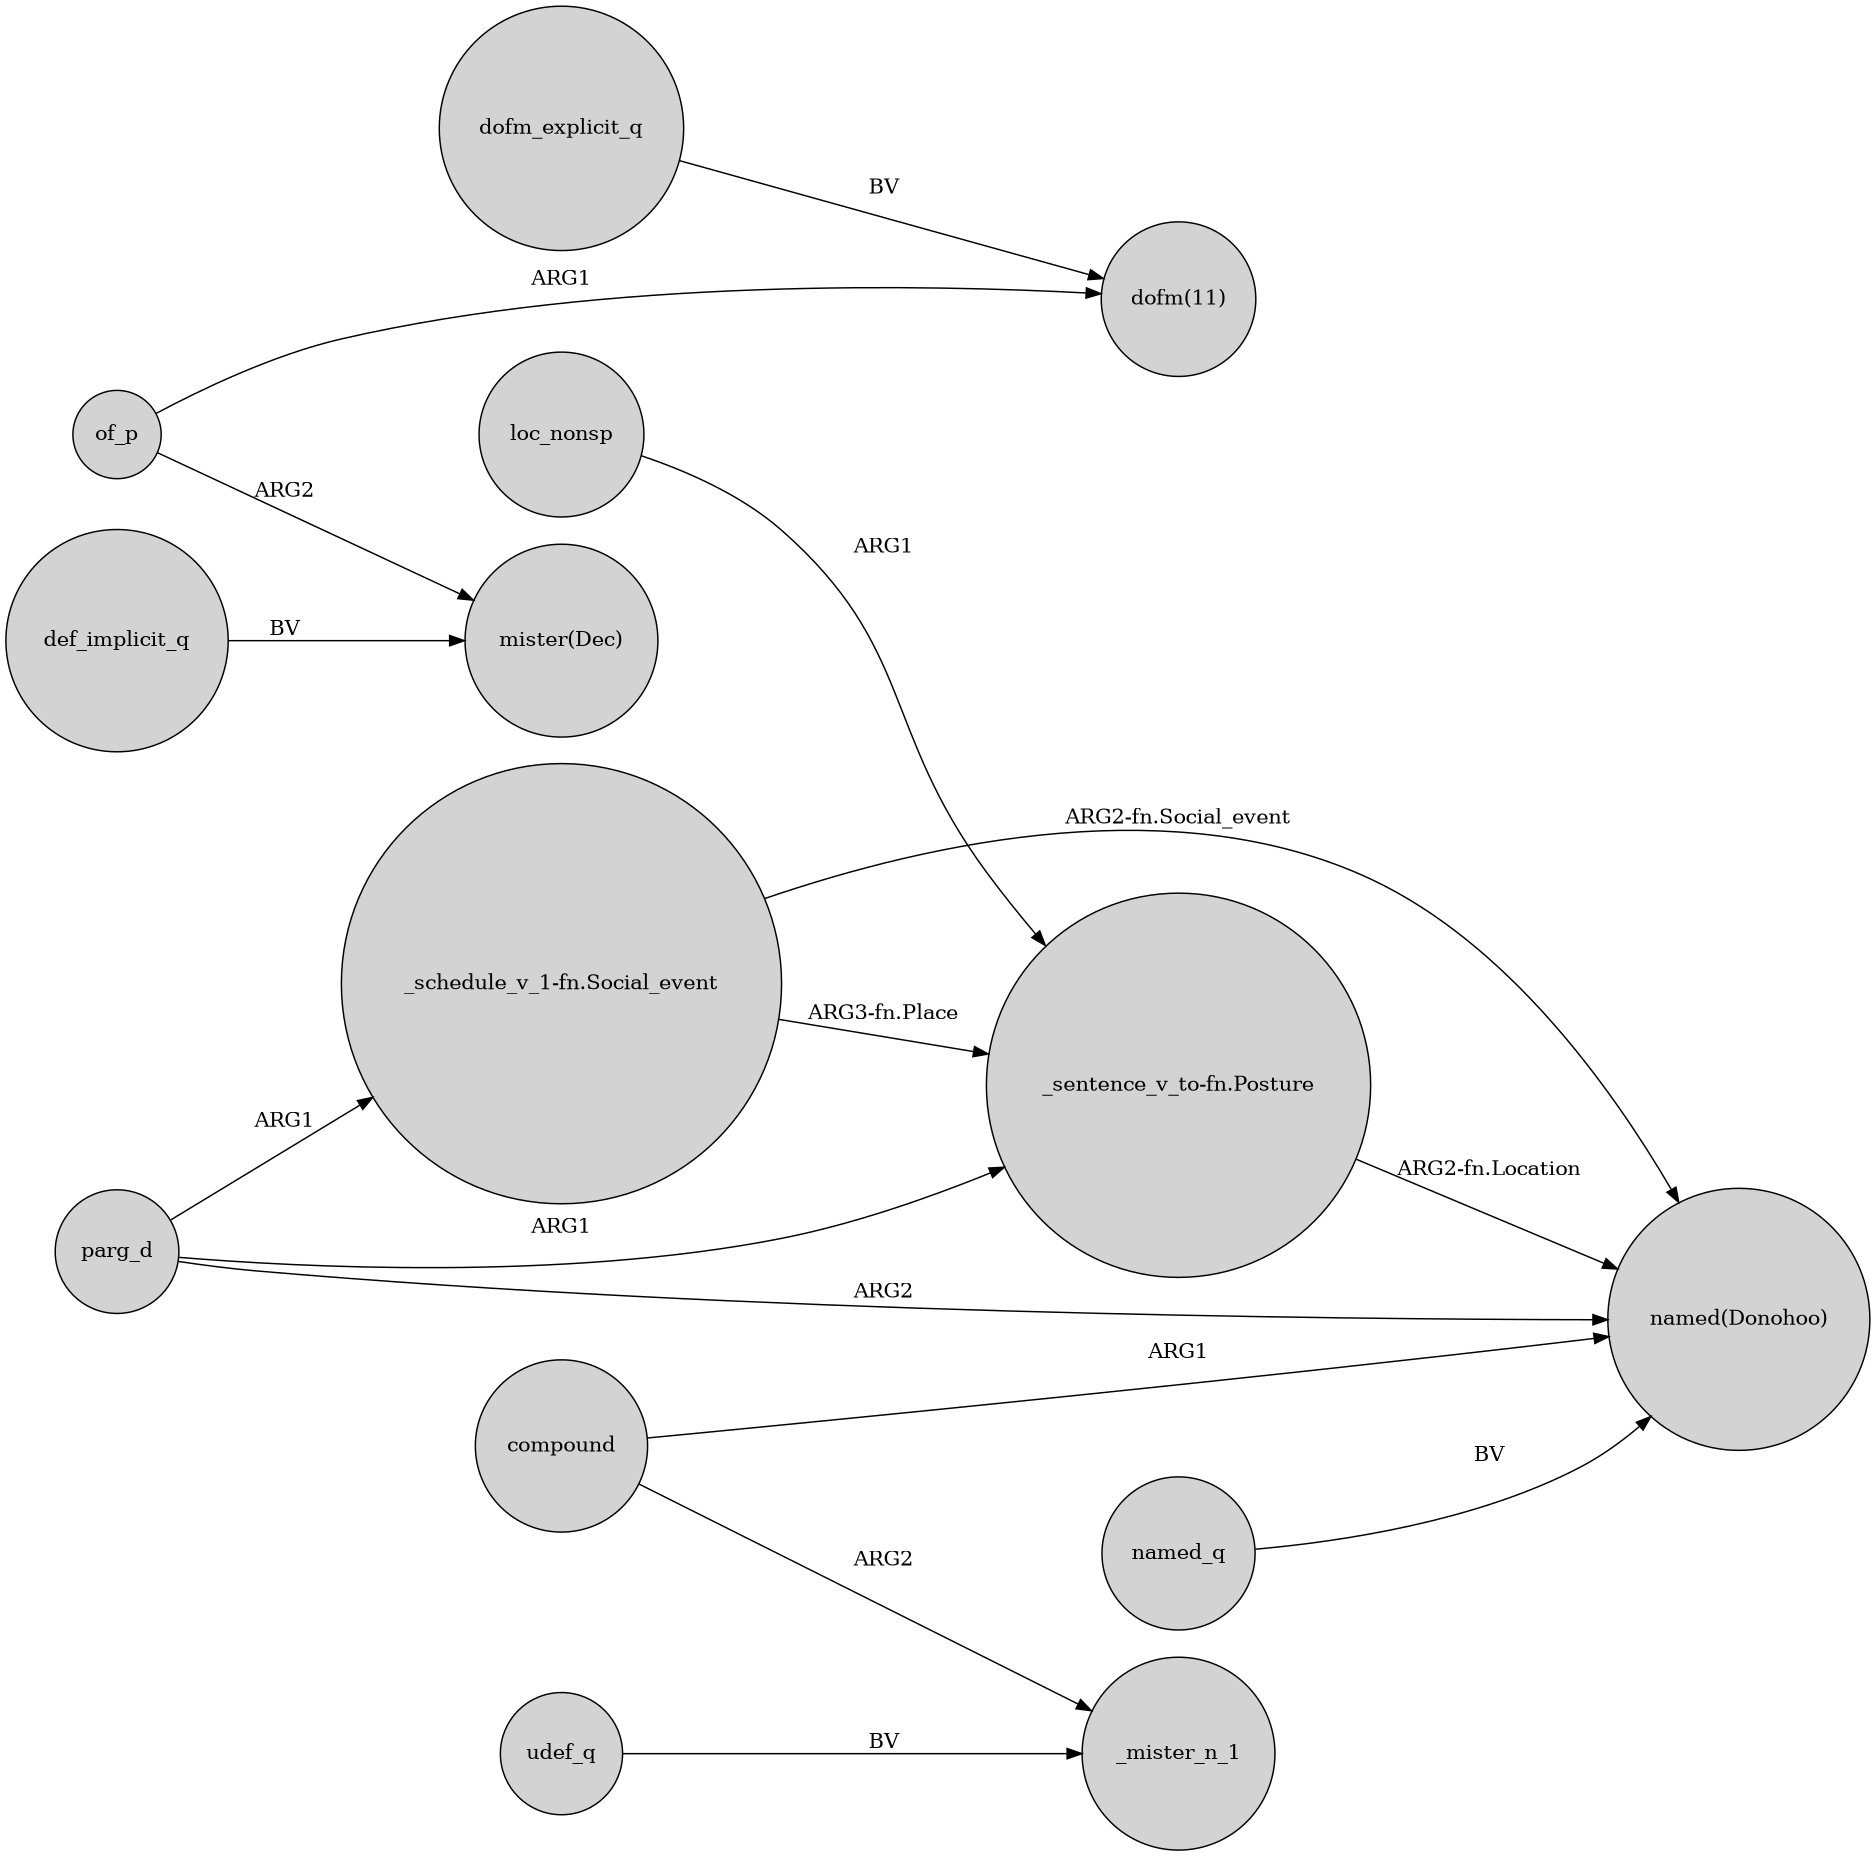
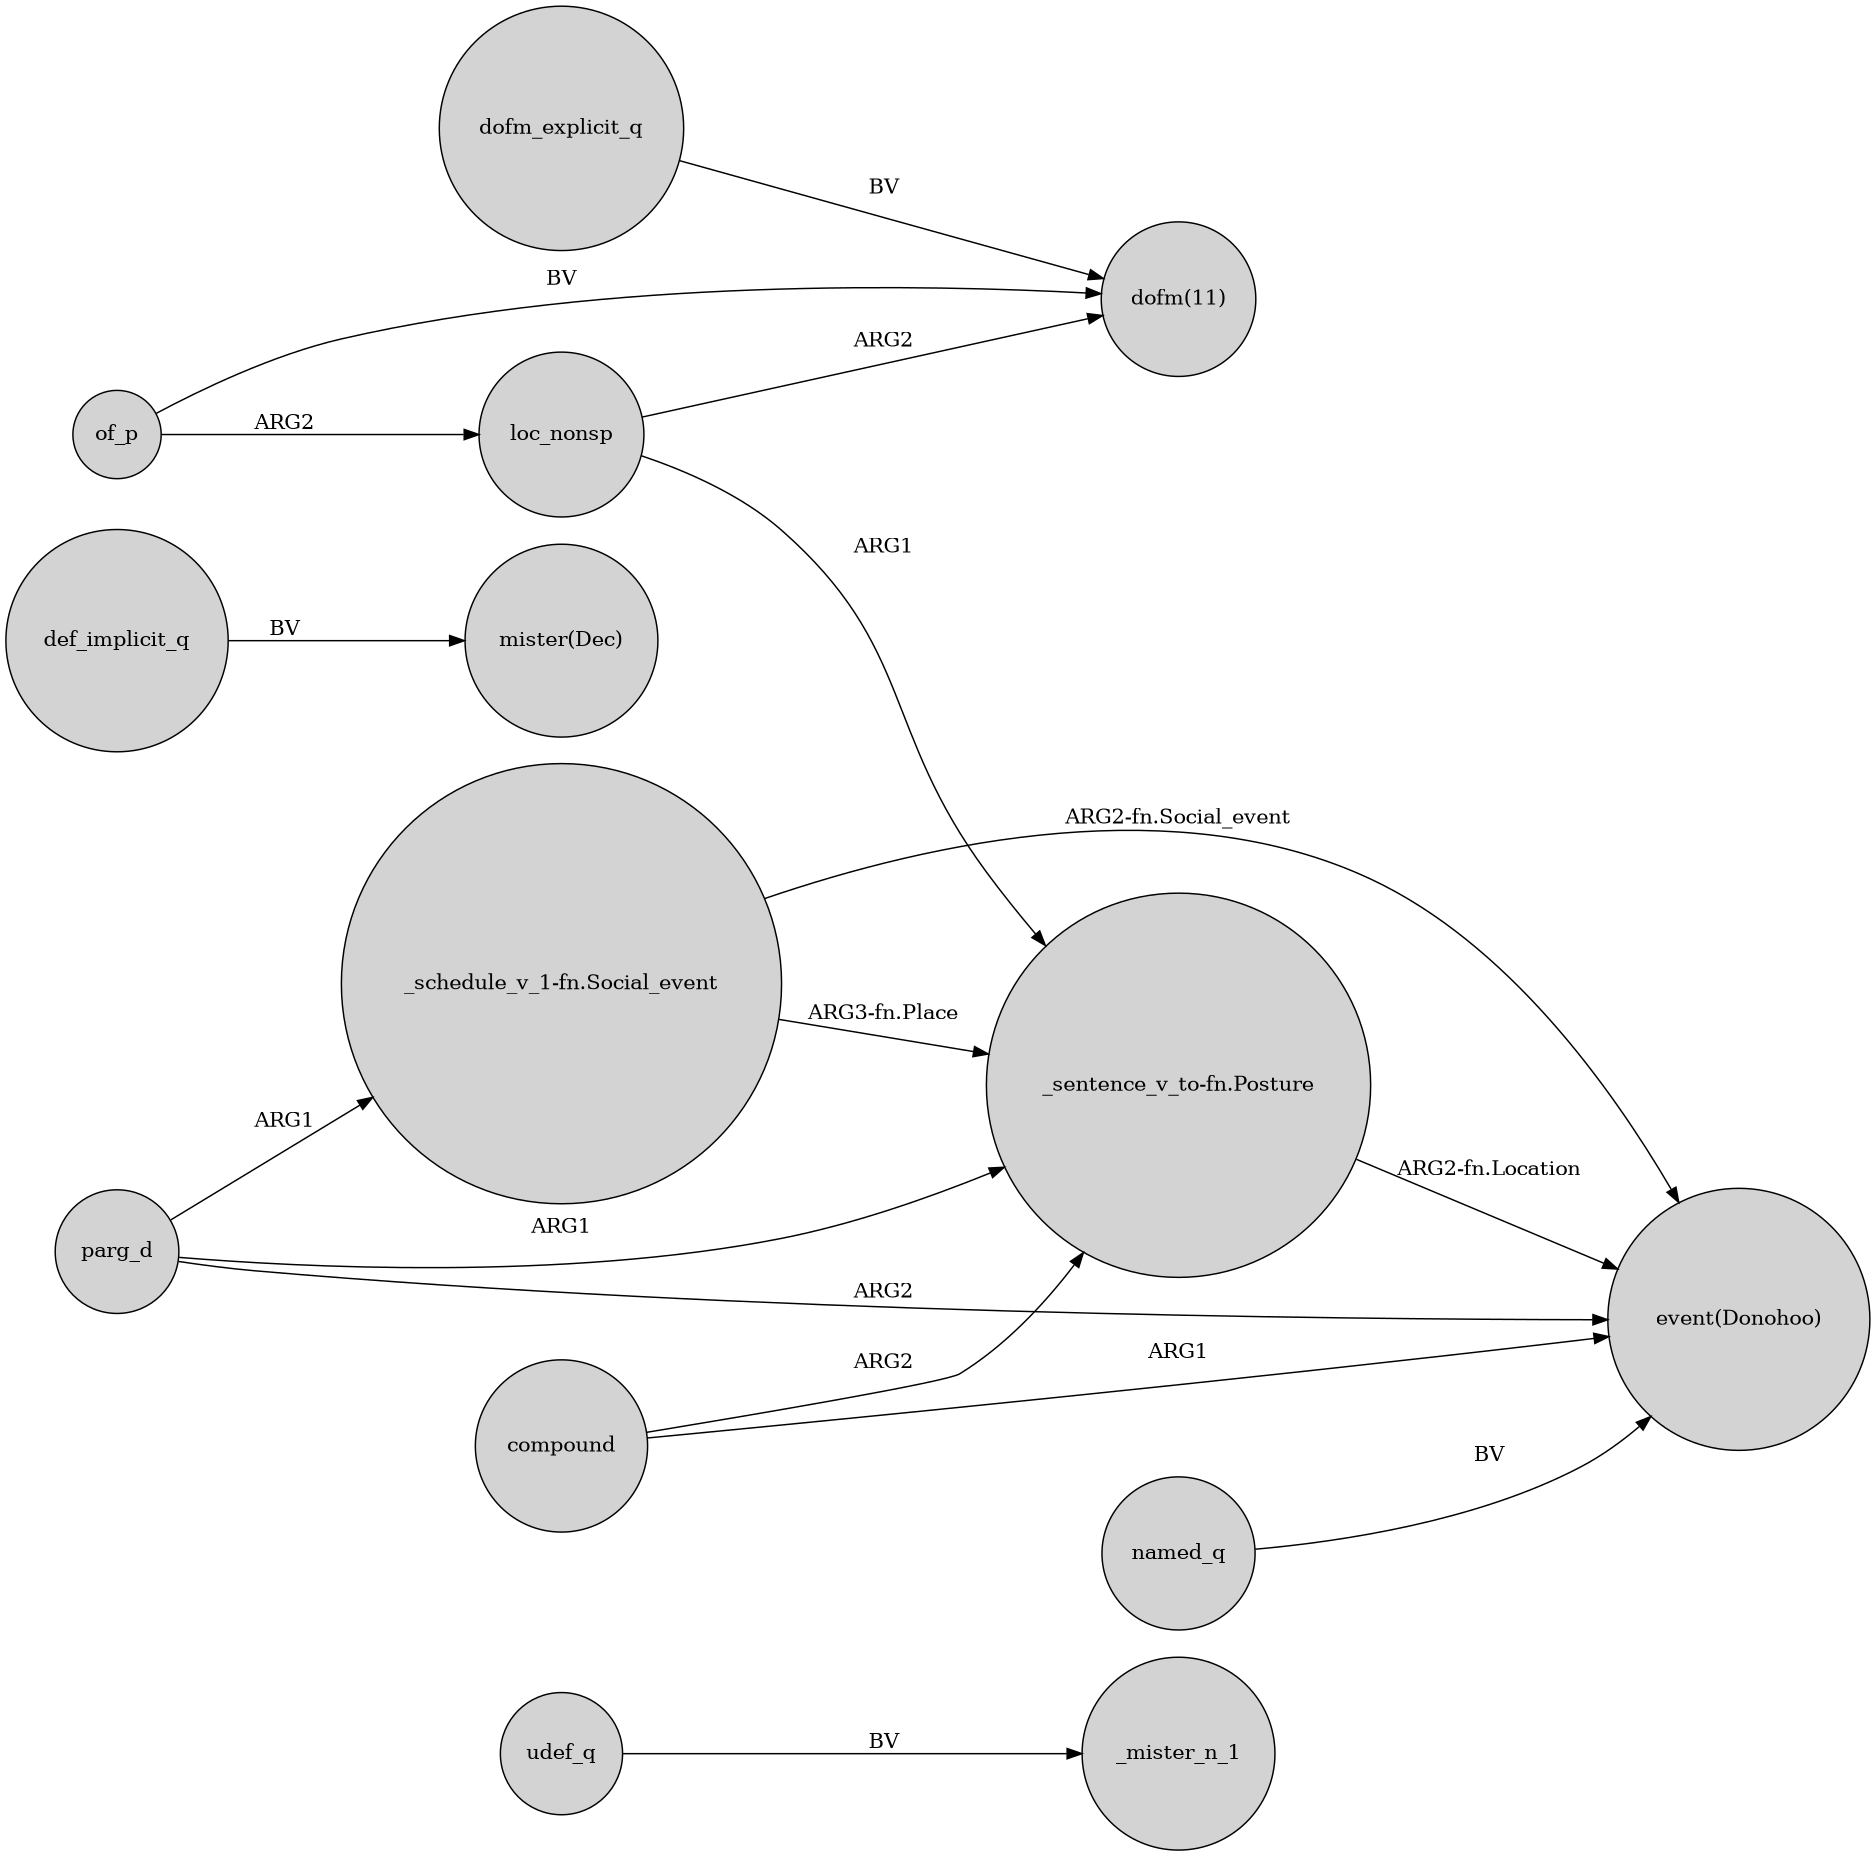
(561, 279) -> (561, 279)
none -> (865, 368)
(308, 523) -> (312, 435)
(1739, 1319) -> (1739, 1319)
(858, 1594) -> (882, 1392)
